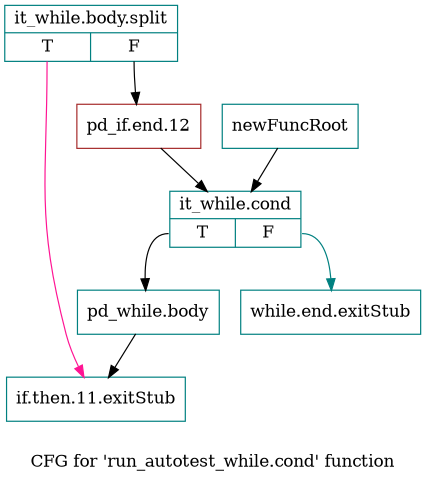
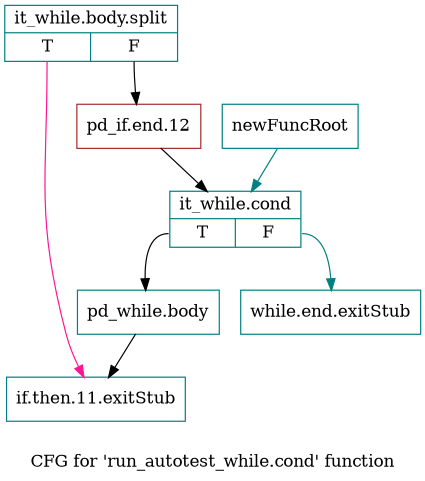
(268, 165) -> (268, 165)
